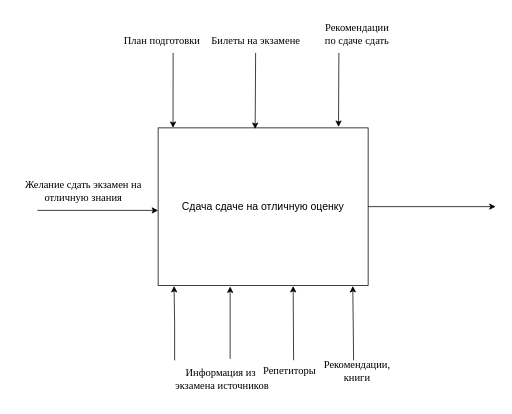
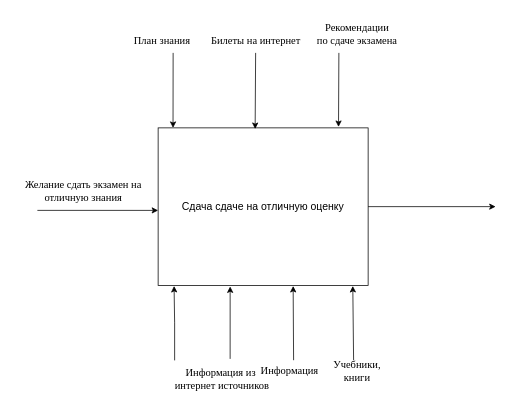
(357, 34) -> (357, 34)
(162, 42) -> (162, 42)
(256, 42) -> (256, 42)
(290, 372) -> (290, 372)
(357, 372) -> (357, 372)
(222, 379) -> (222, 379)
